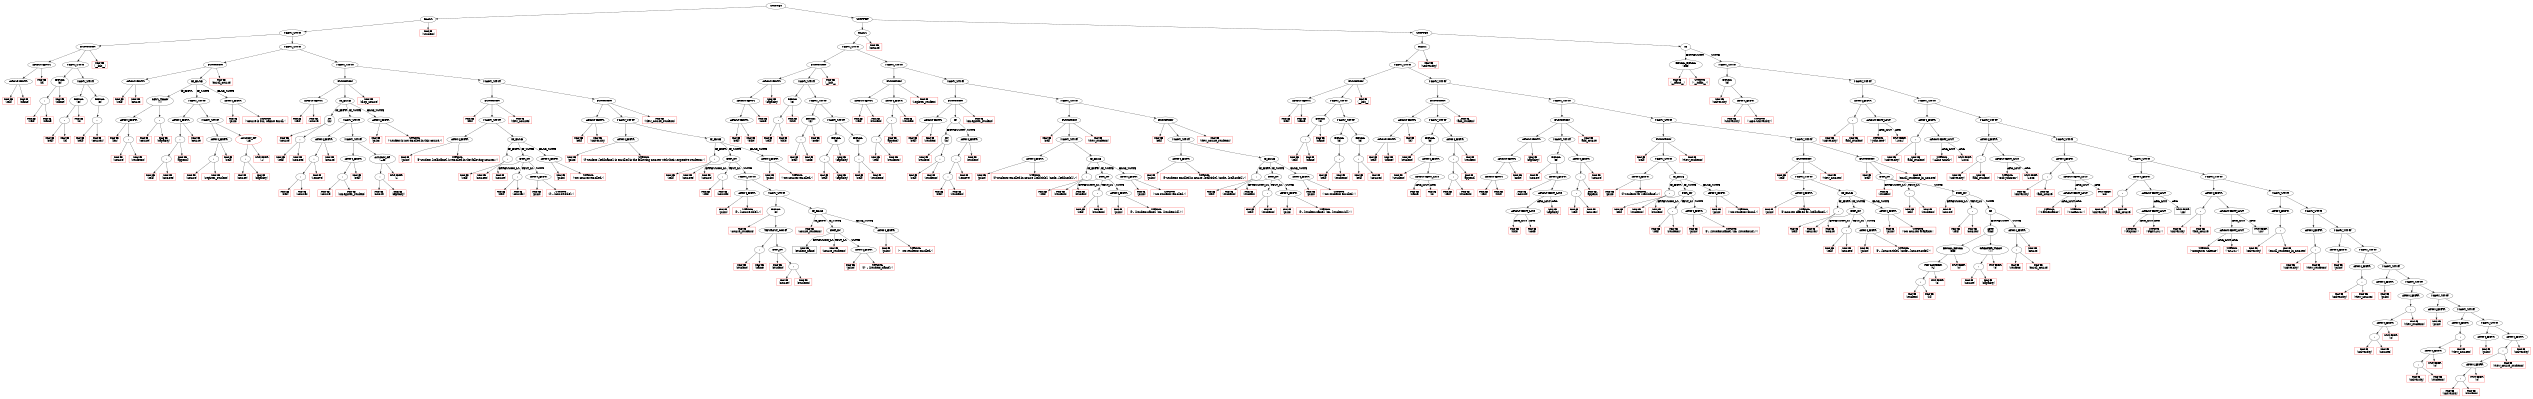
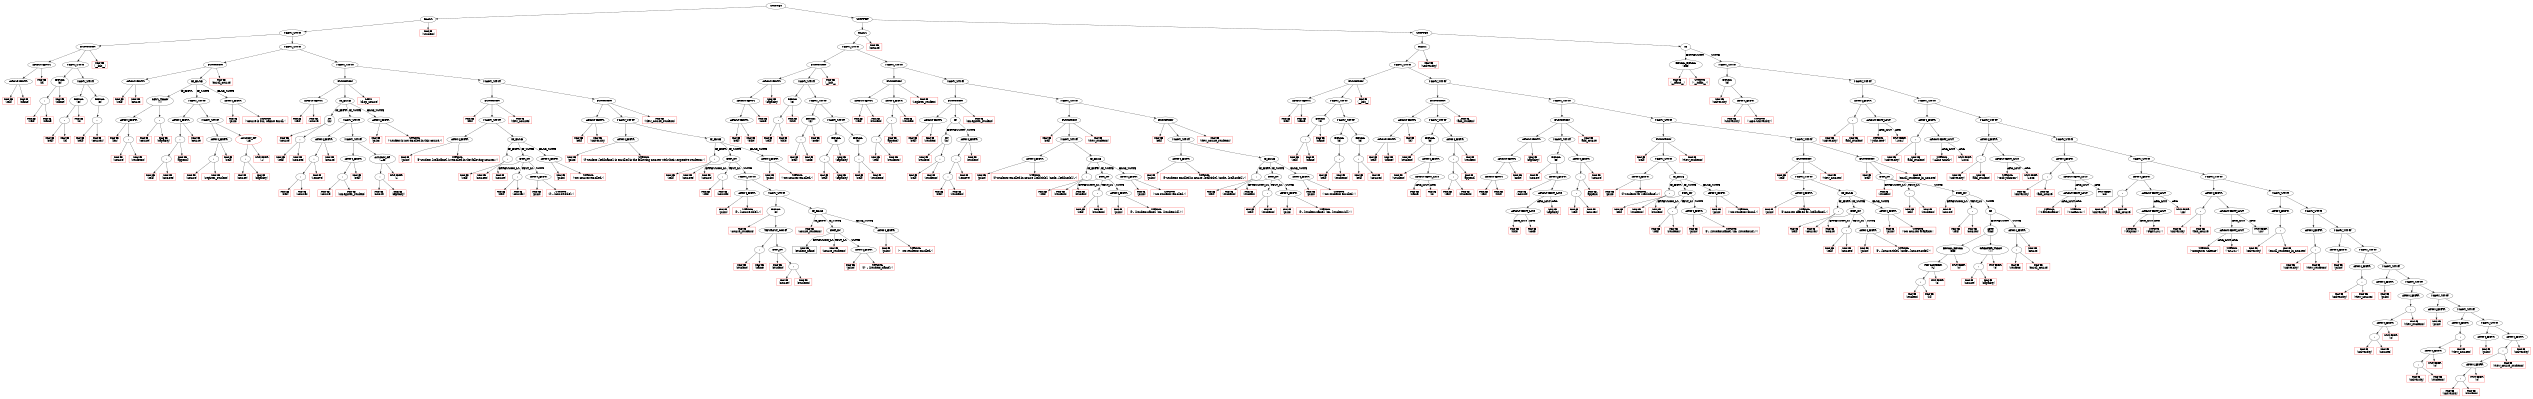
(369, 101) -> (369, 101)
(2104, 193) -> (2104, 193)
(2183, 211) -> (2183, 211)
